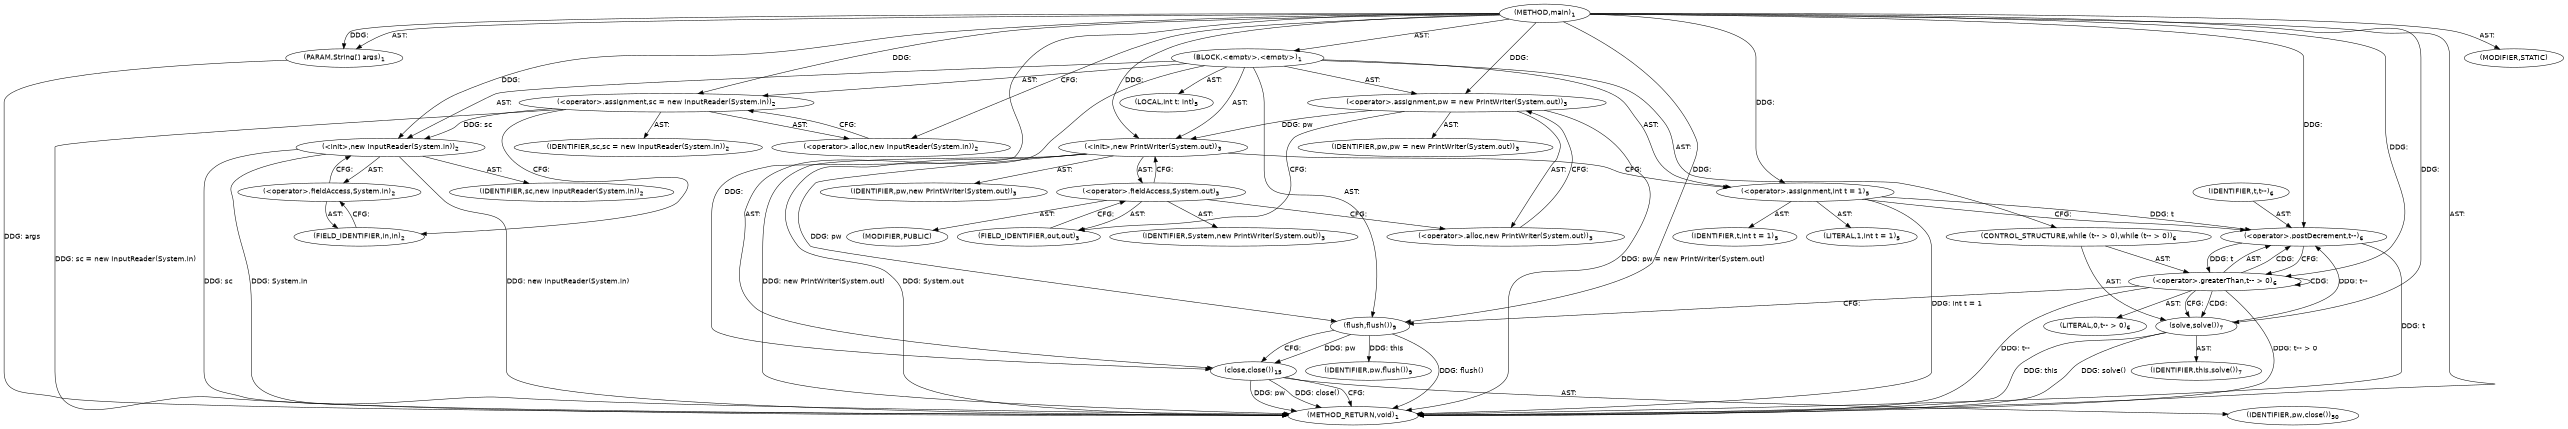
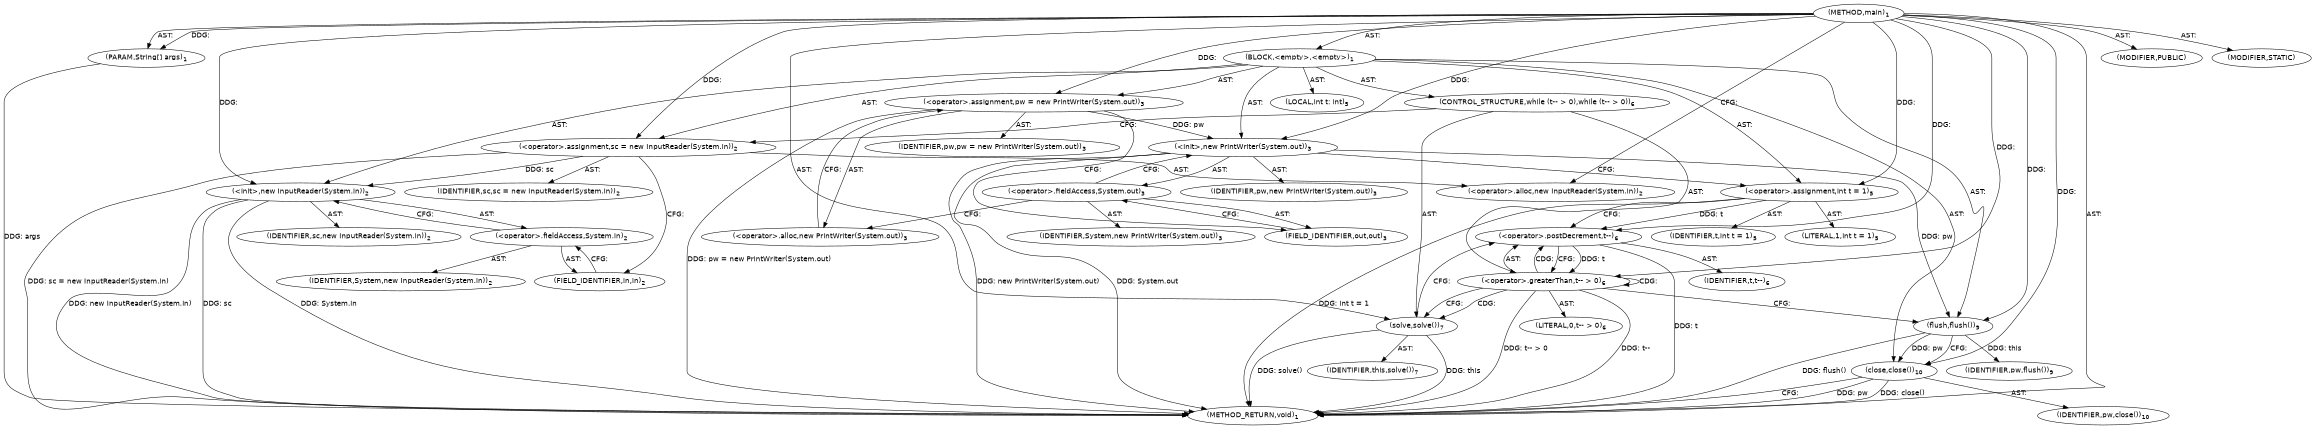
(812, 121) -> (1096, 123)
(2431, 170) -> (806, 170)
(2270, 213) -> (1671, 252)
(1022, 215) -> (2077, 29)
none -> (401, 282)
(2353, 282) -> (1443, 282)
(1278, 370) -> (1919, 370)
(2335, 415) -> (2146, 415)
